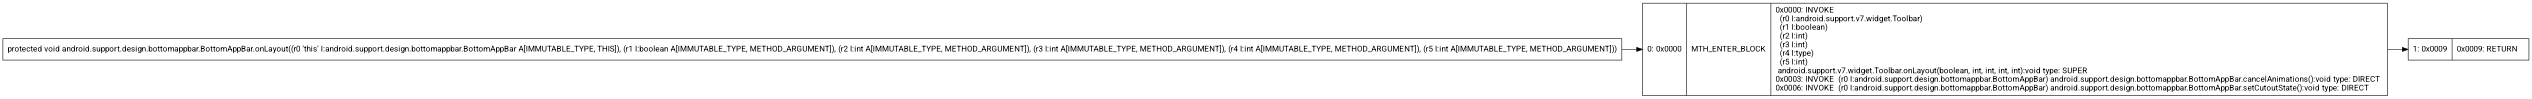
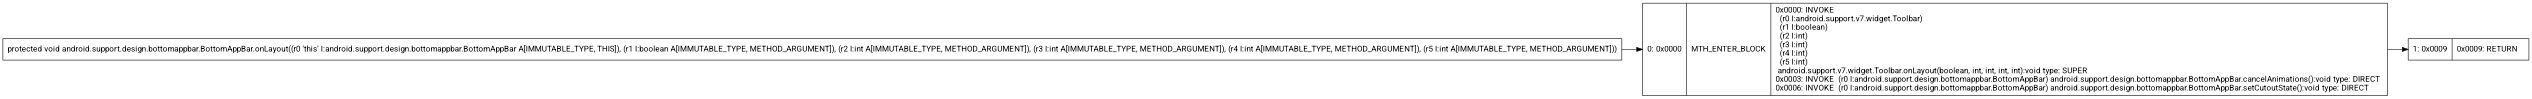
(1795, 53) -> (1792, 53)
